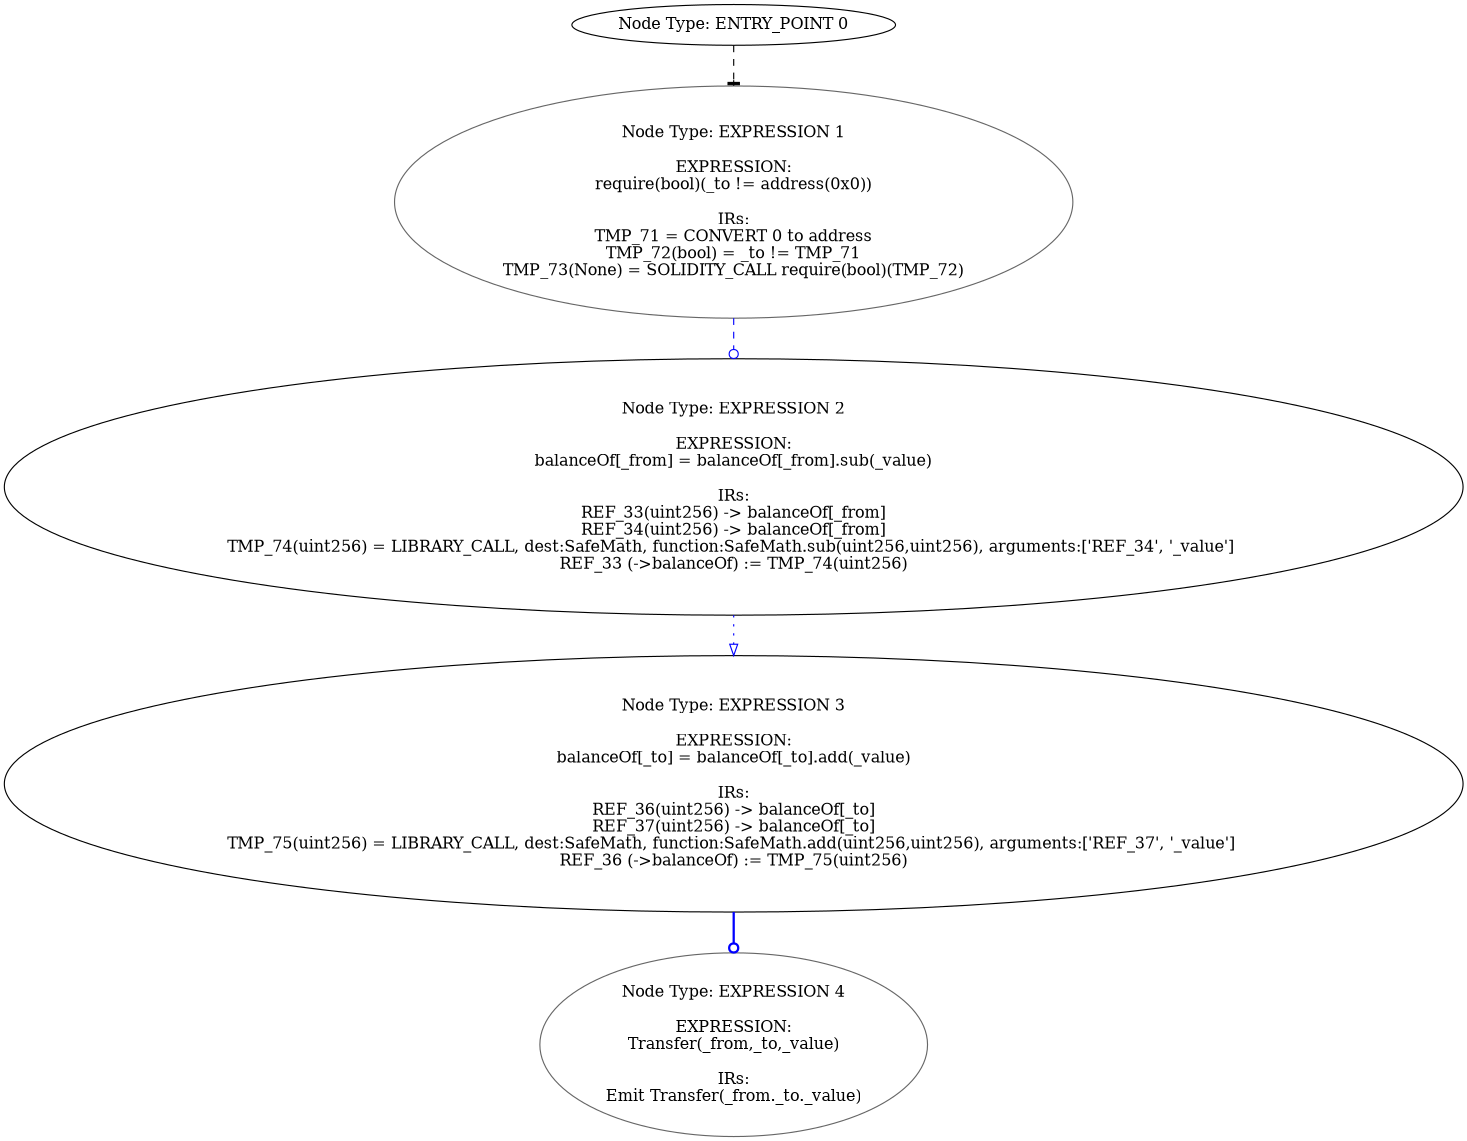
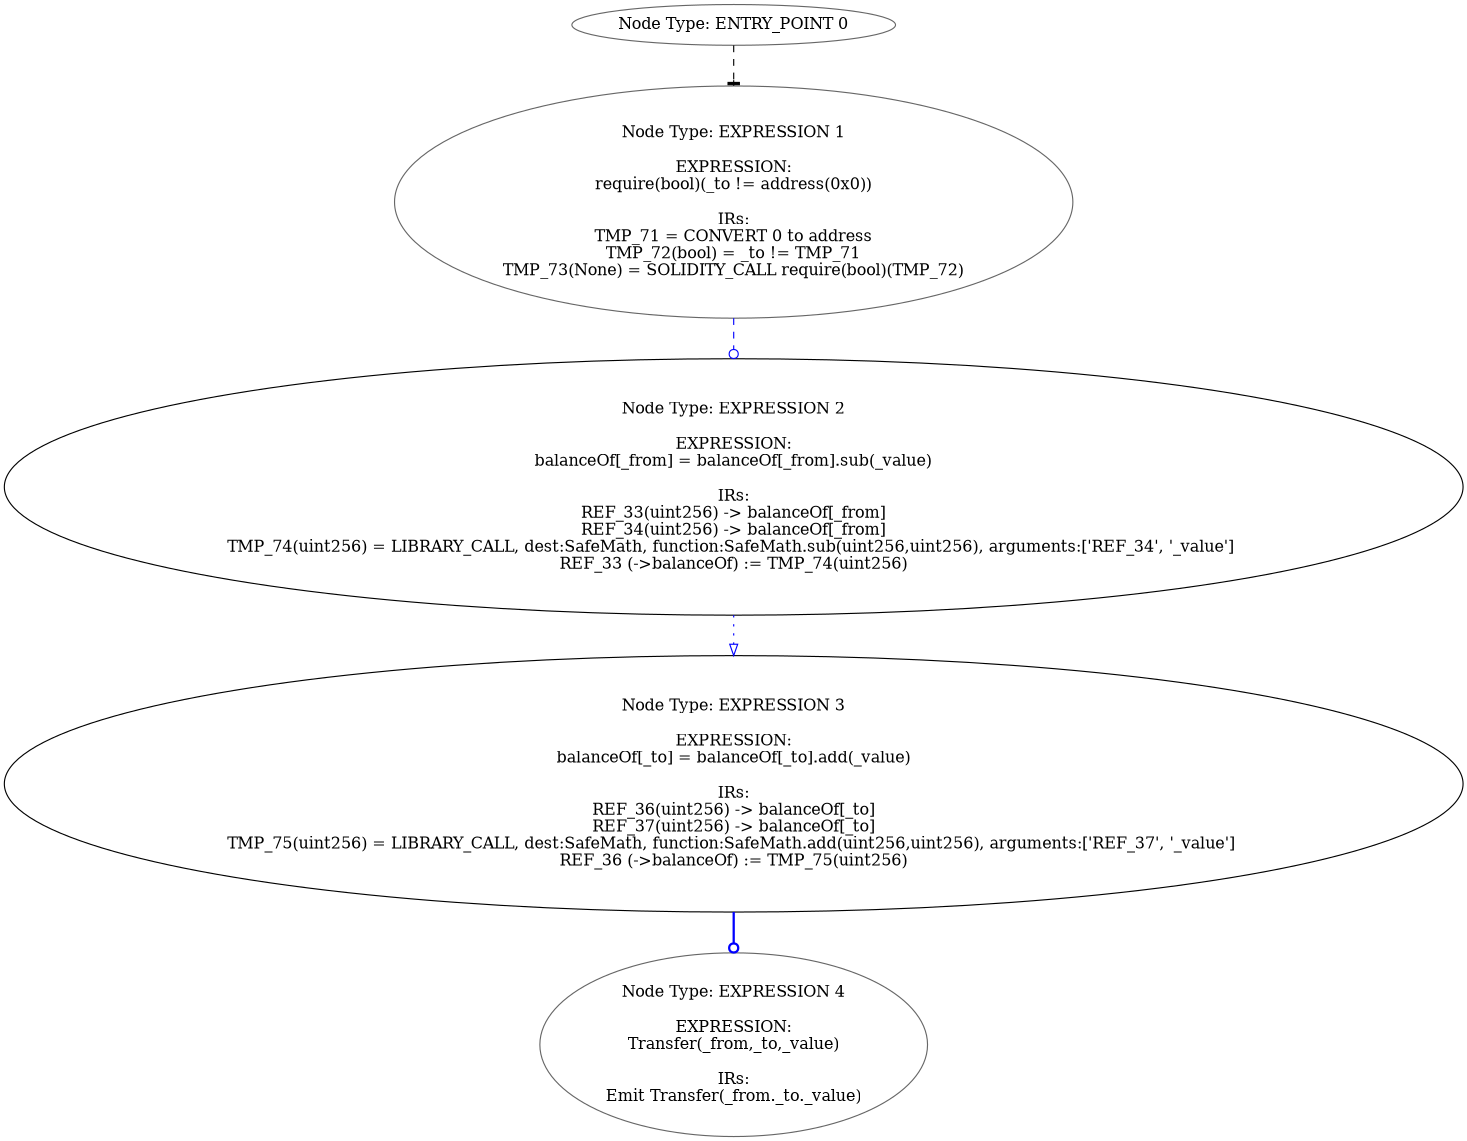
(734, 25) -> (734, 25)
